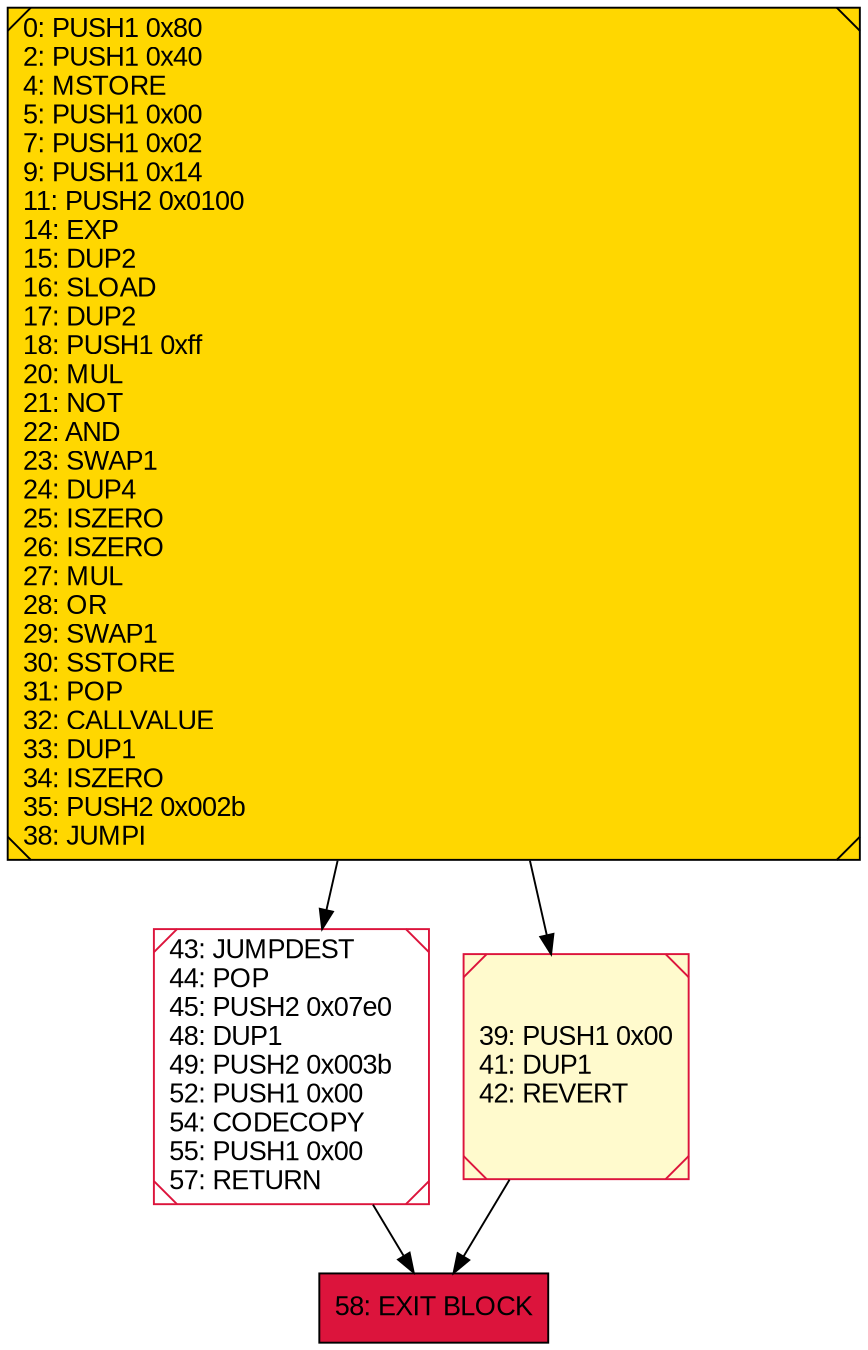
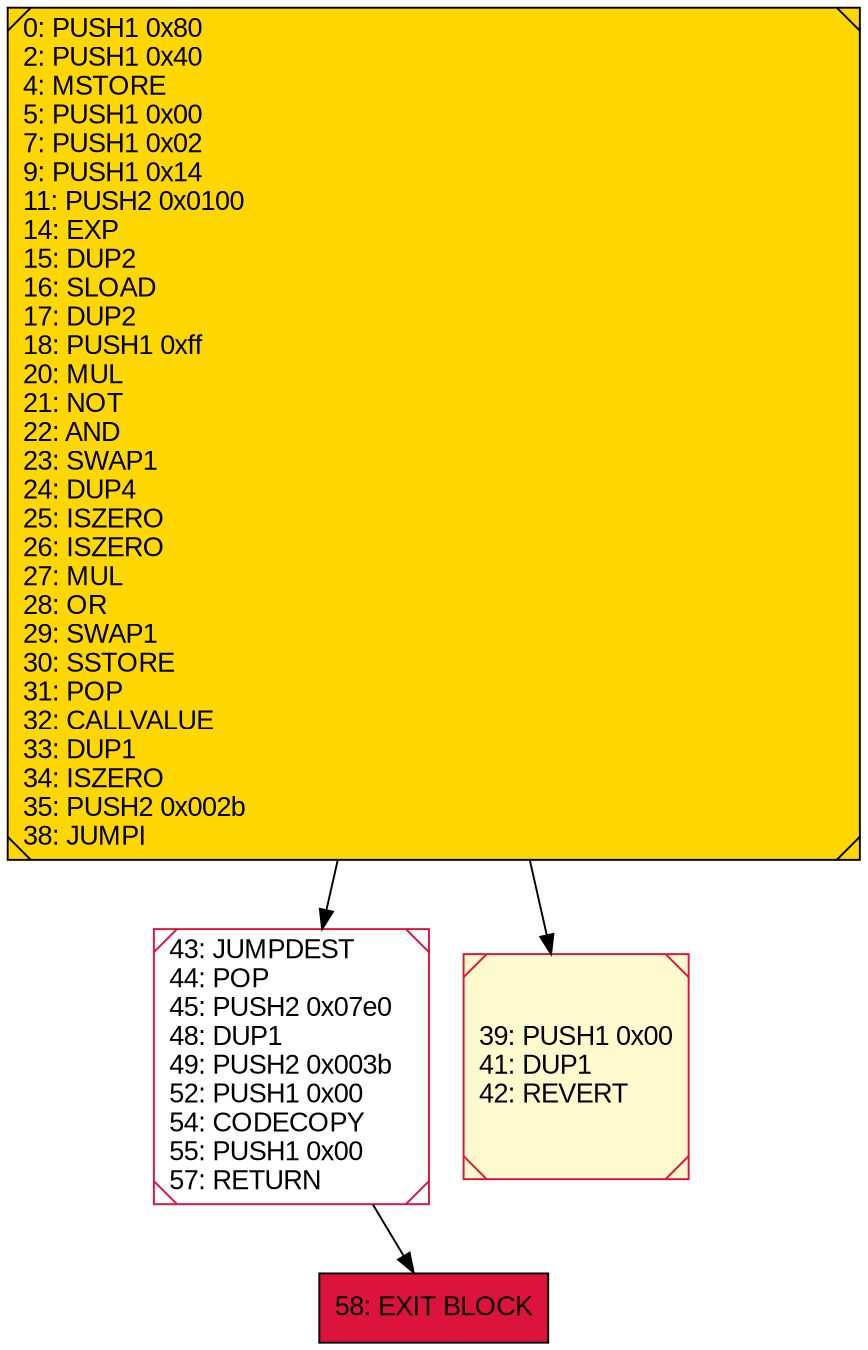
(487, 1218) -> none
